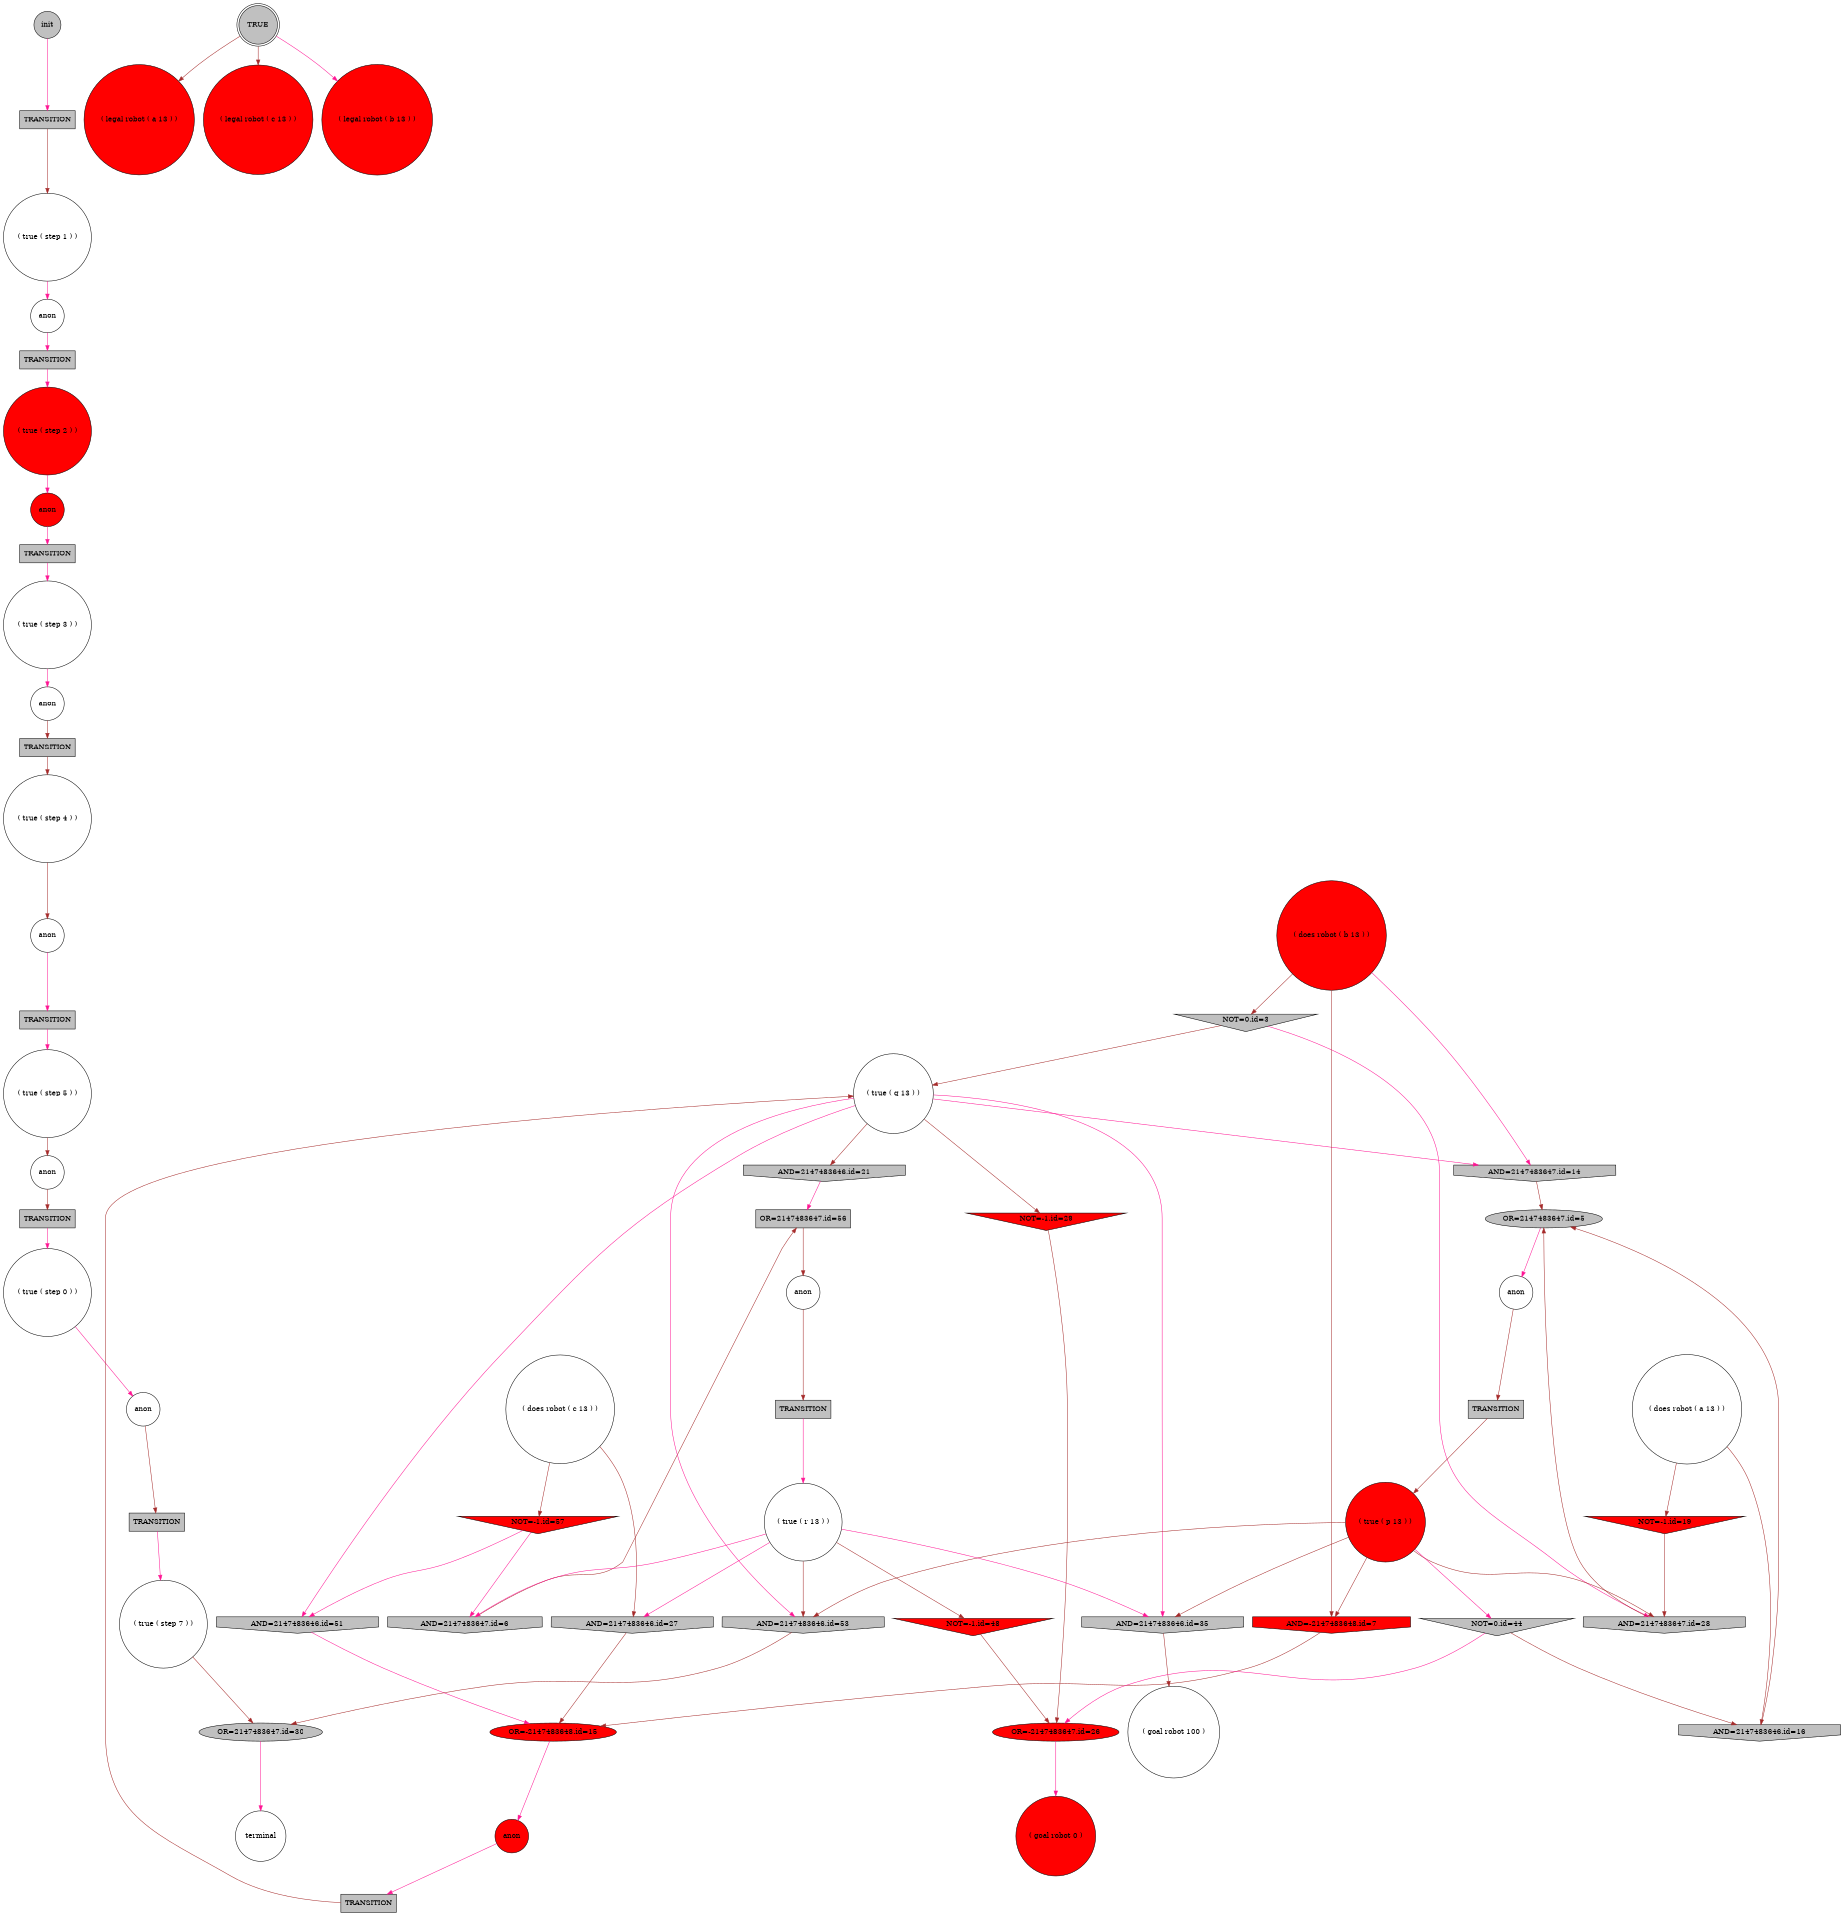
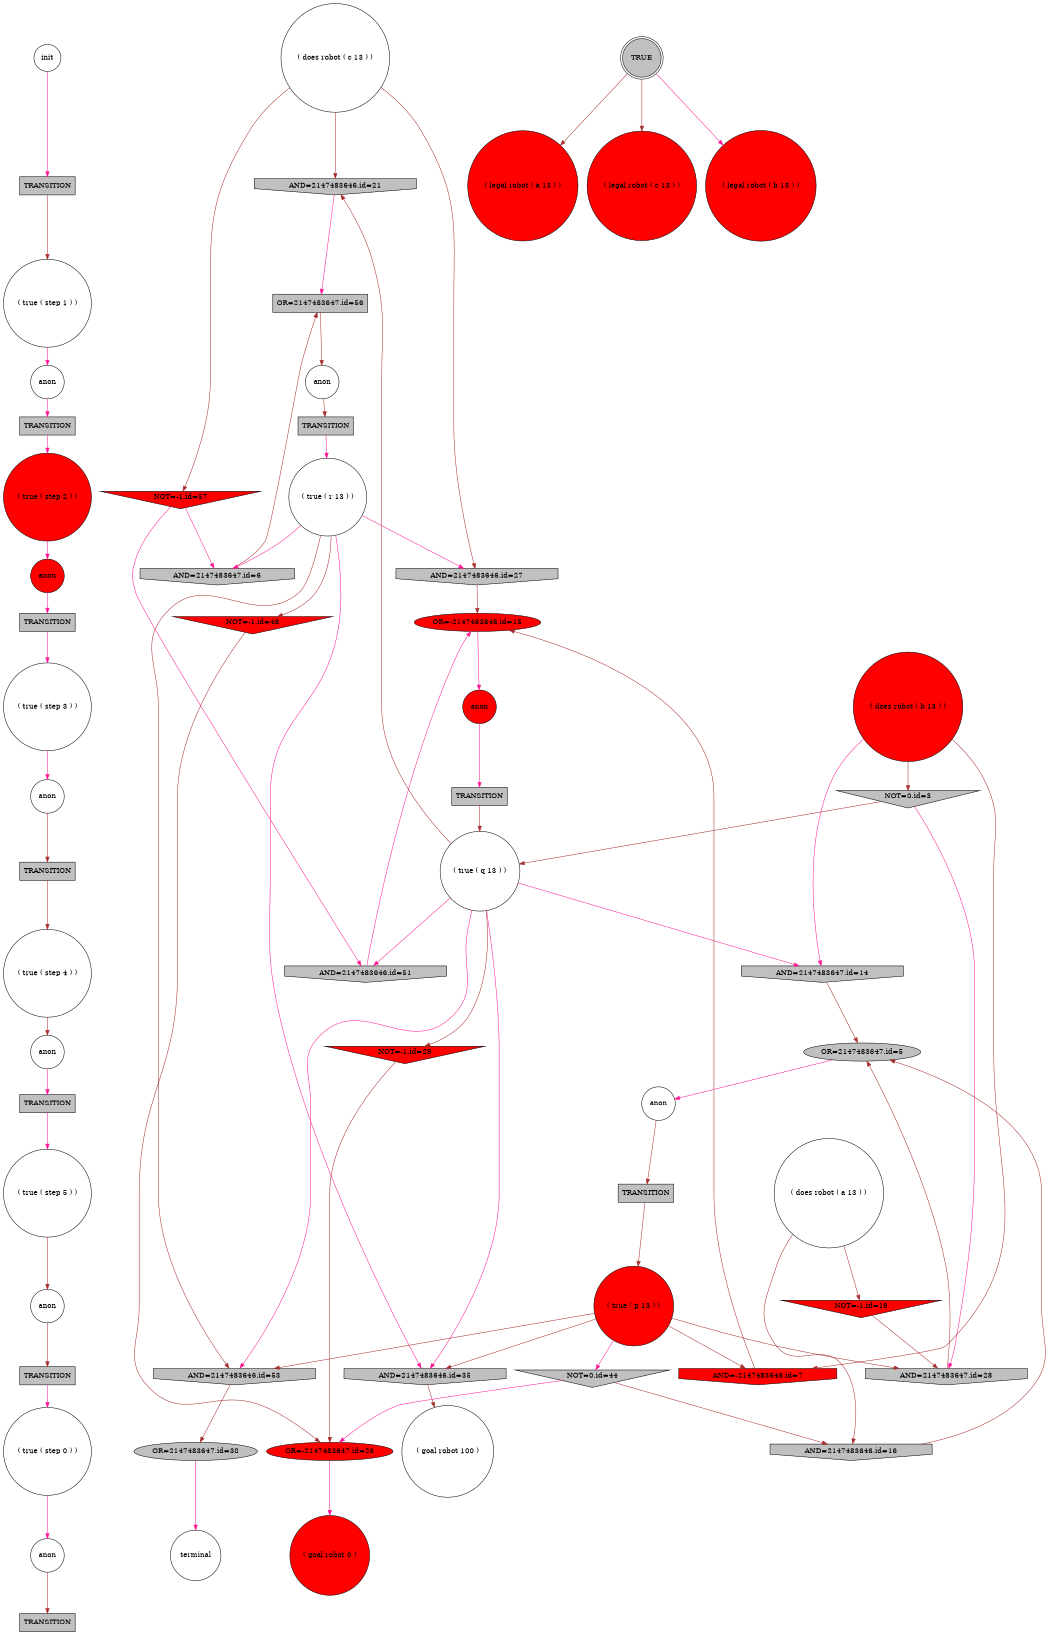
(47, 25) -> (47, 58)
none -> (335, 143)
(163, 1624) -> none
